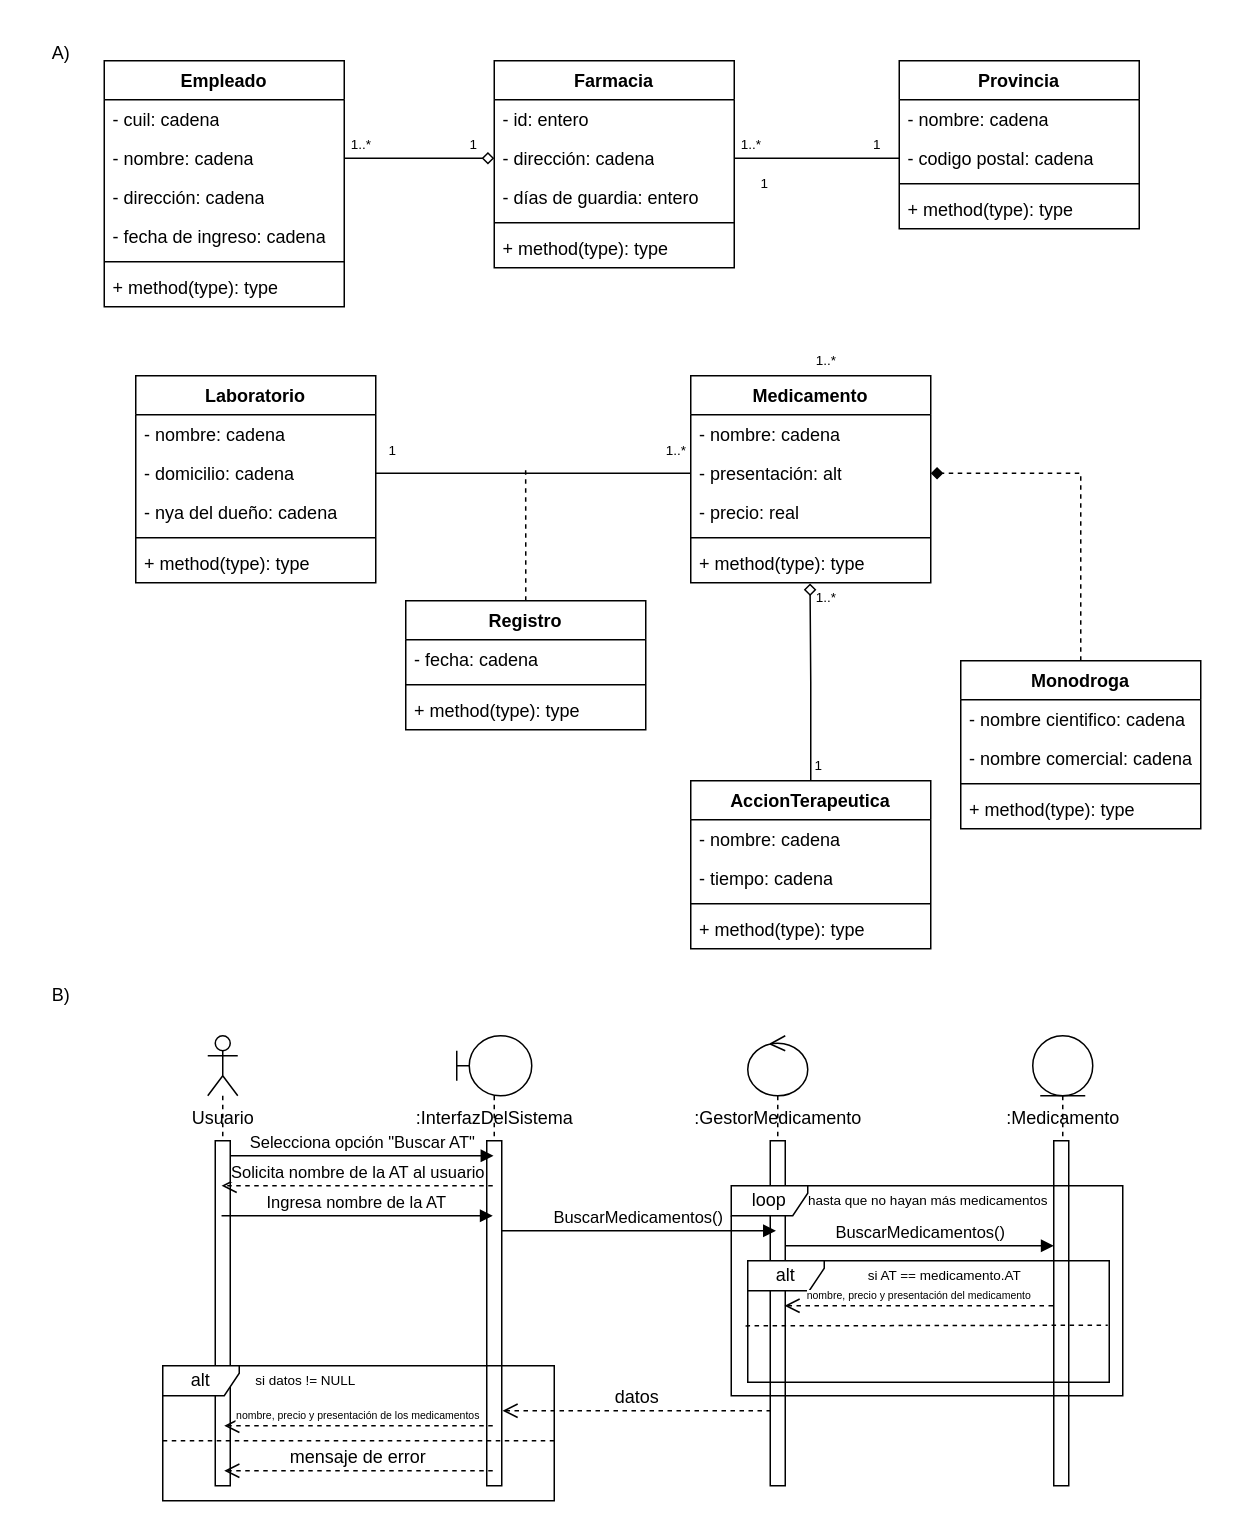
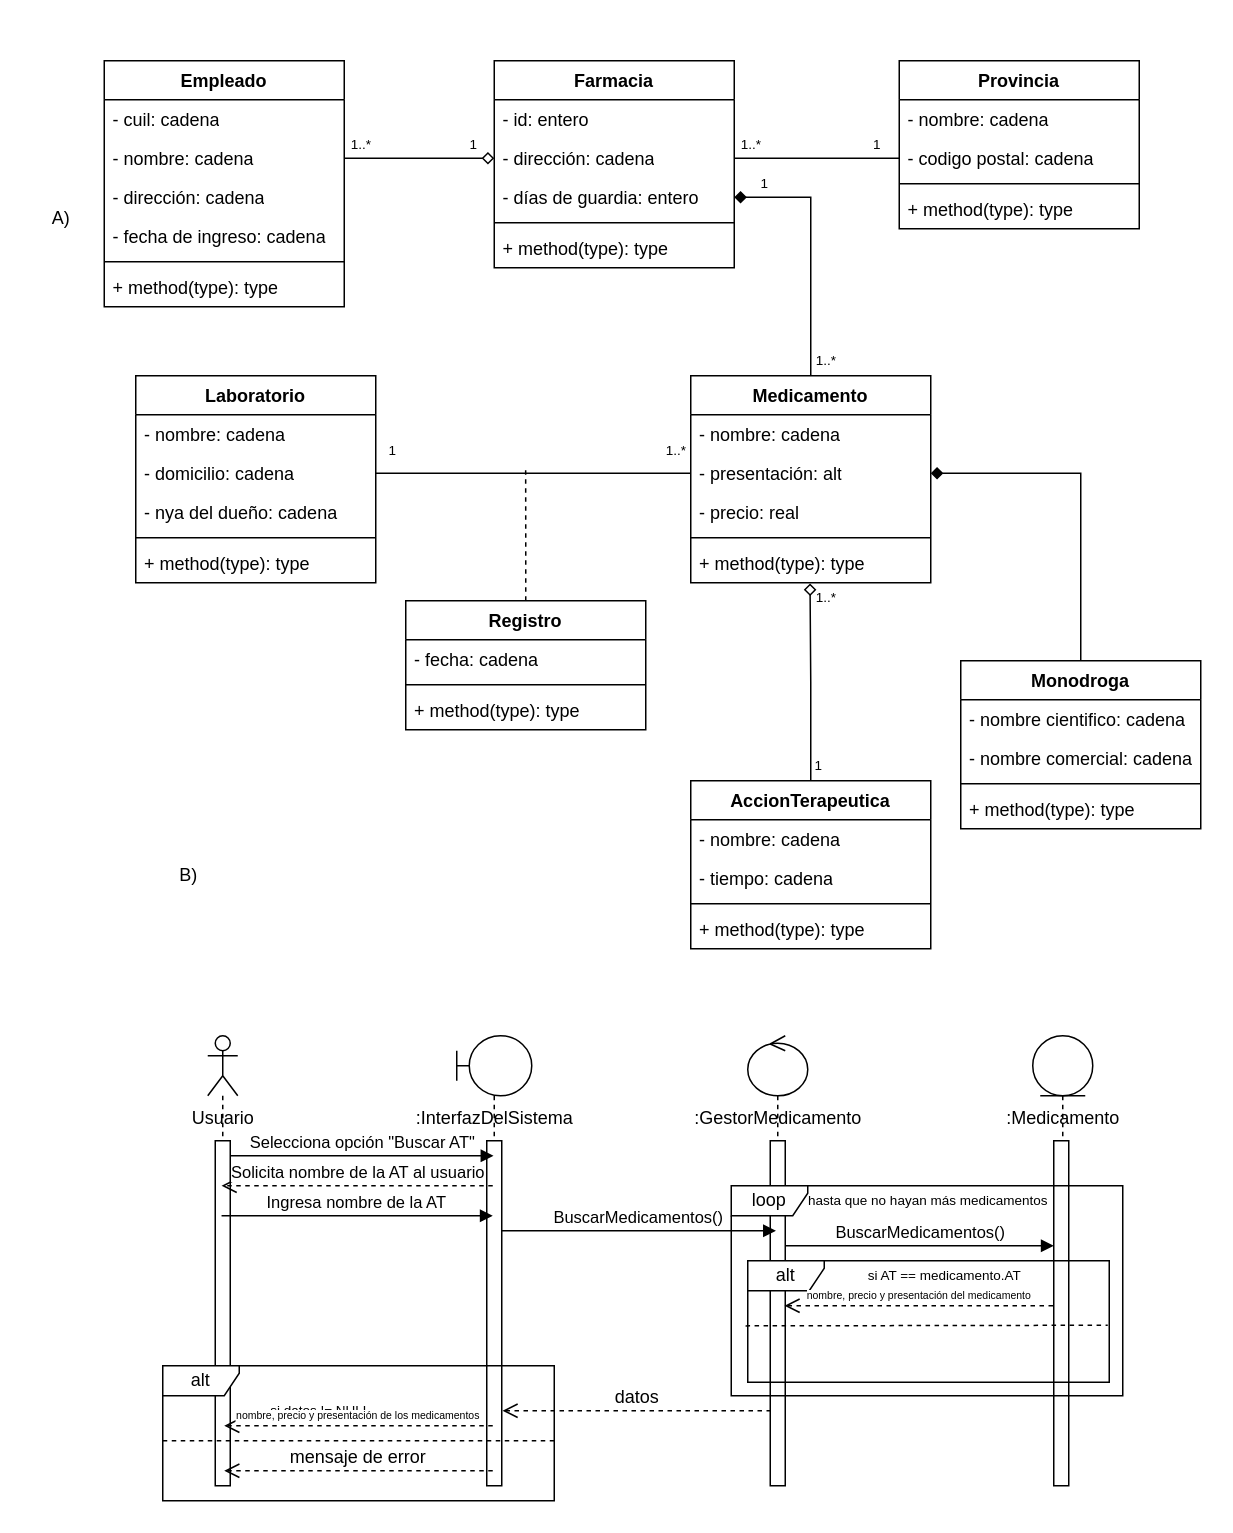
(61, 53) -> (61, 218)
none -> (811, 254)
(1081, 497) -> (1081, 497)
(61, 995) -> (188, 875)
(305, 1381) -> (320, 1411)
